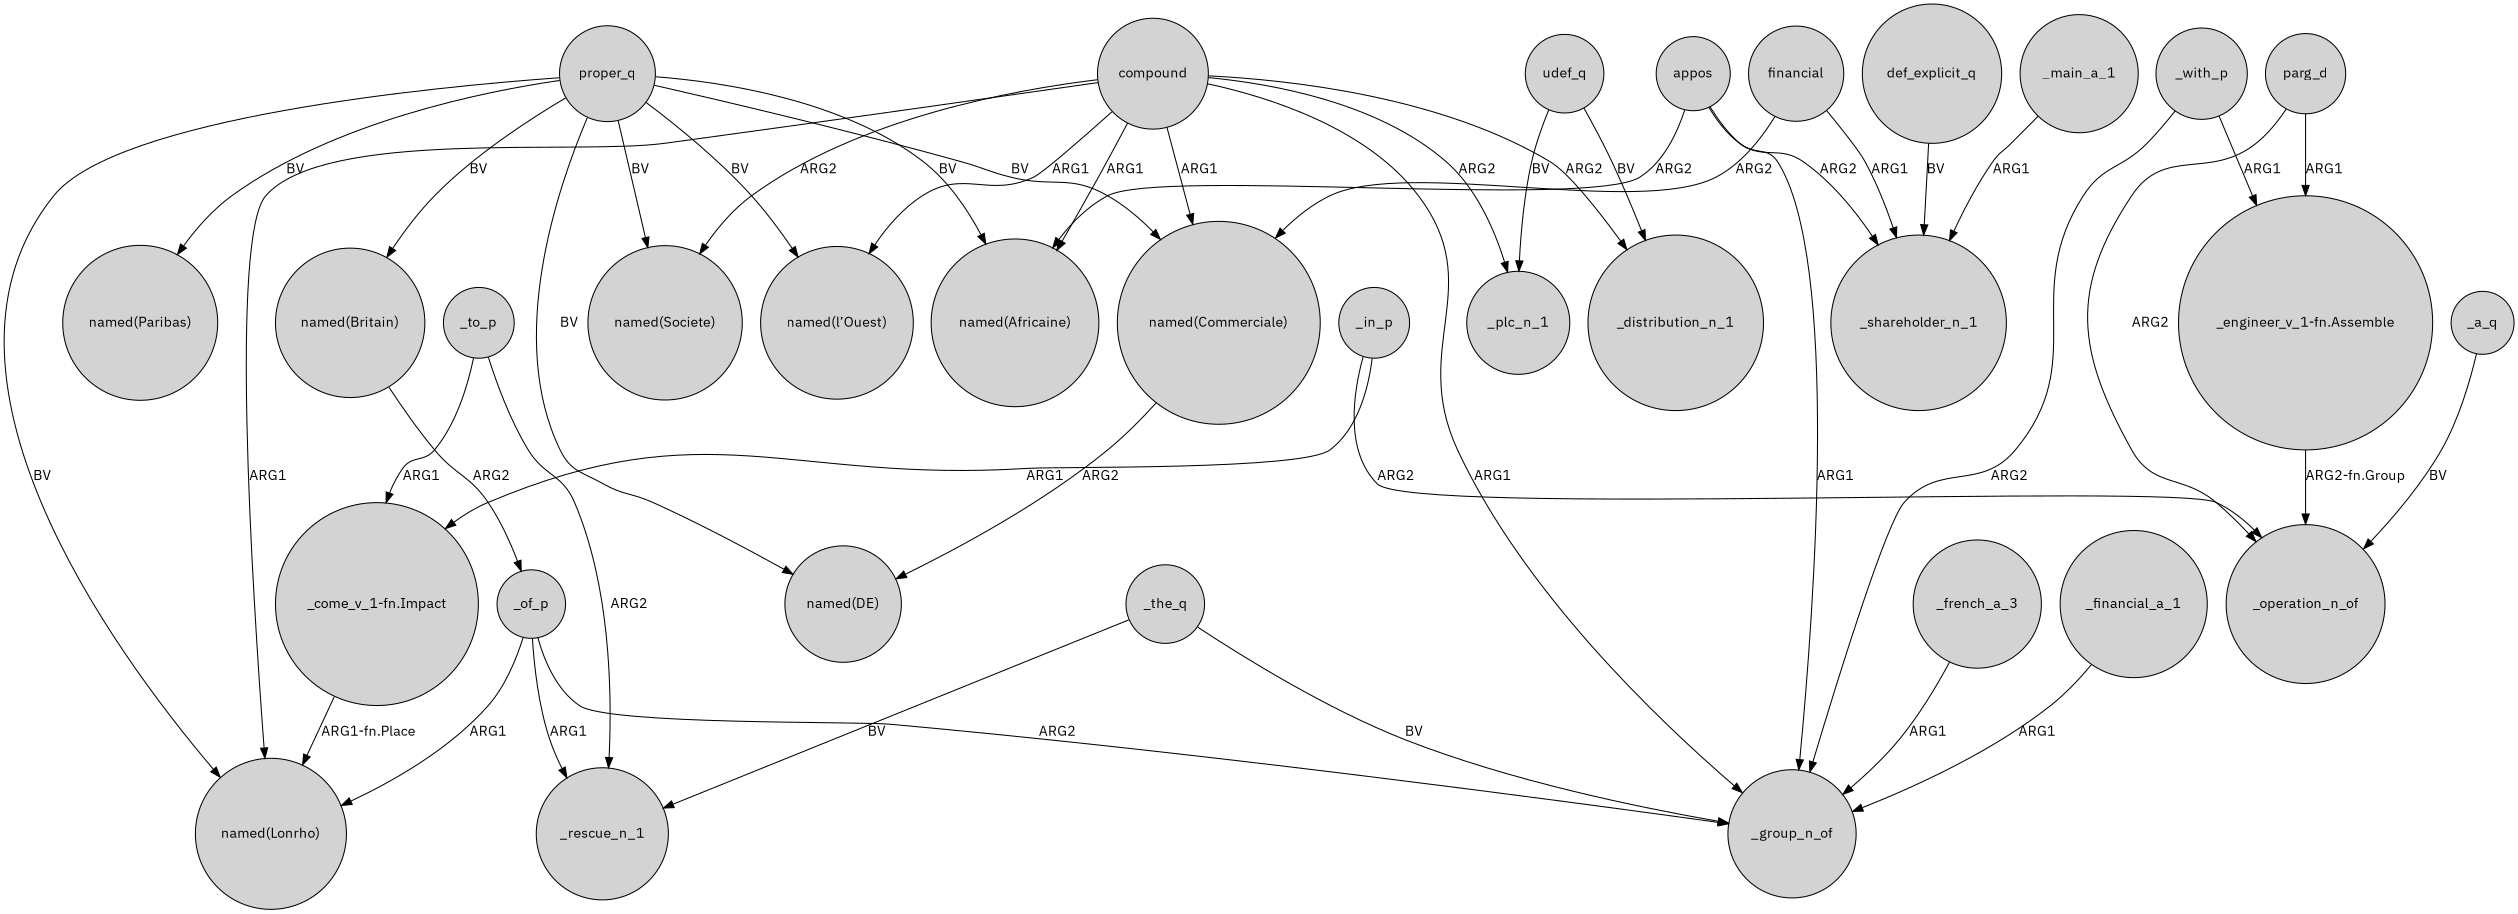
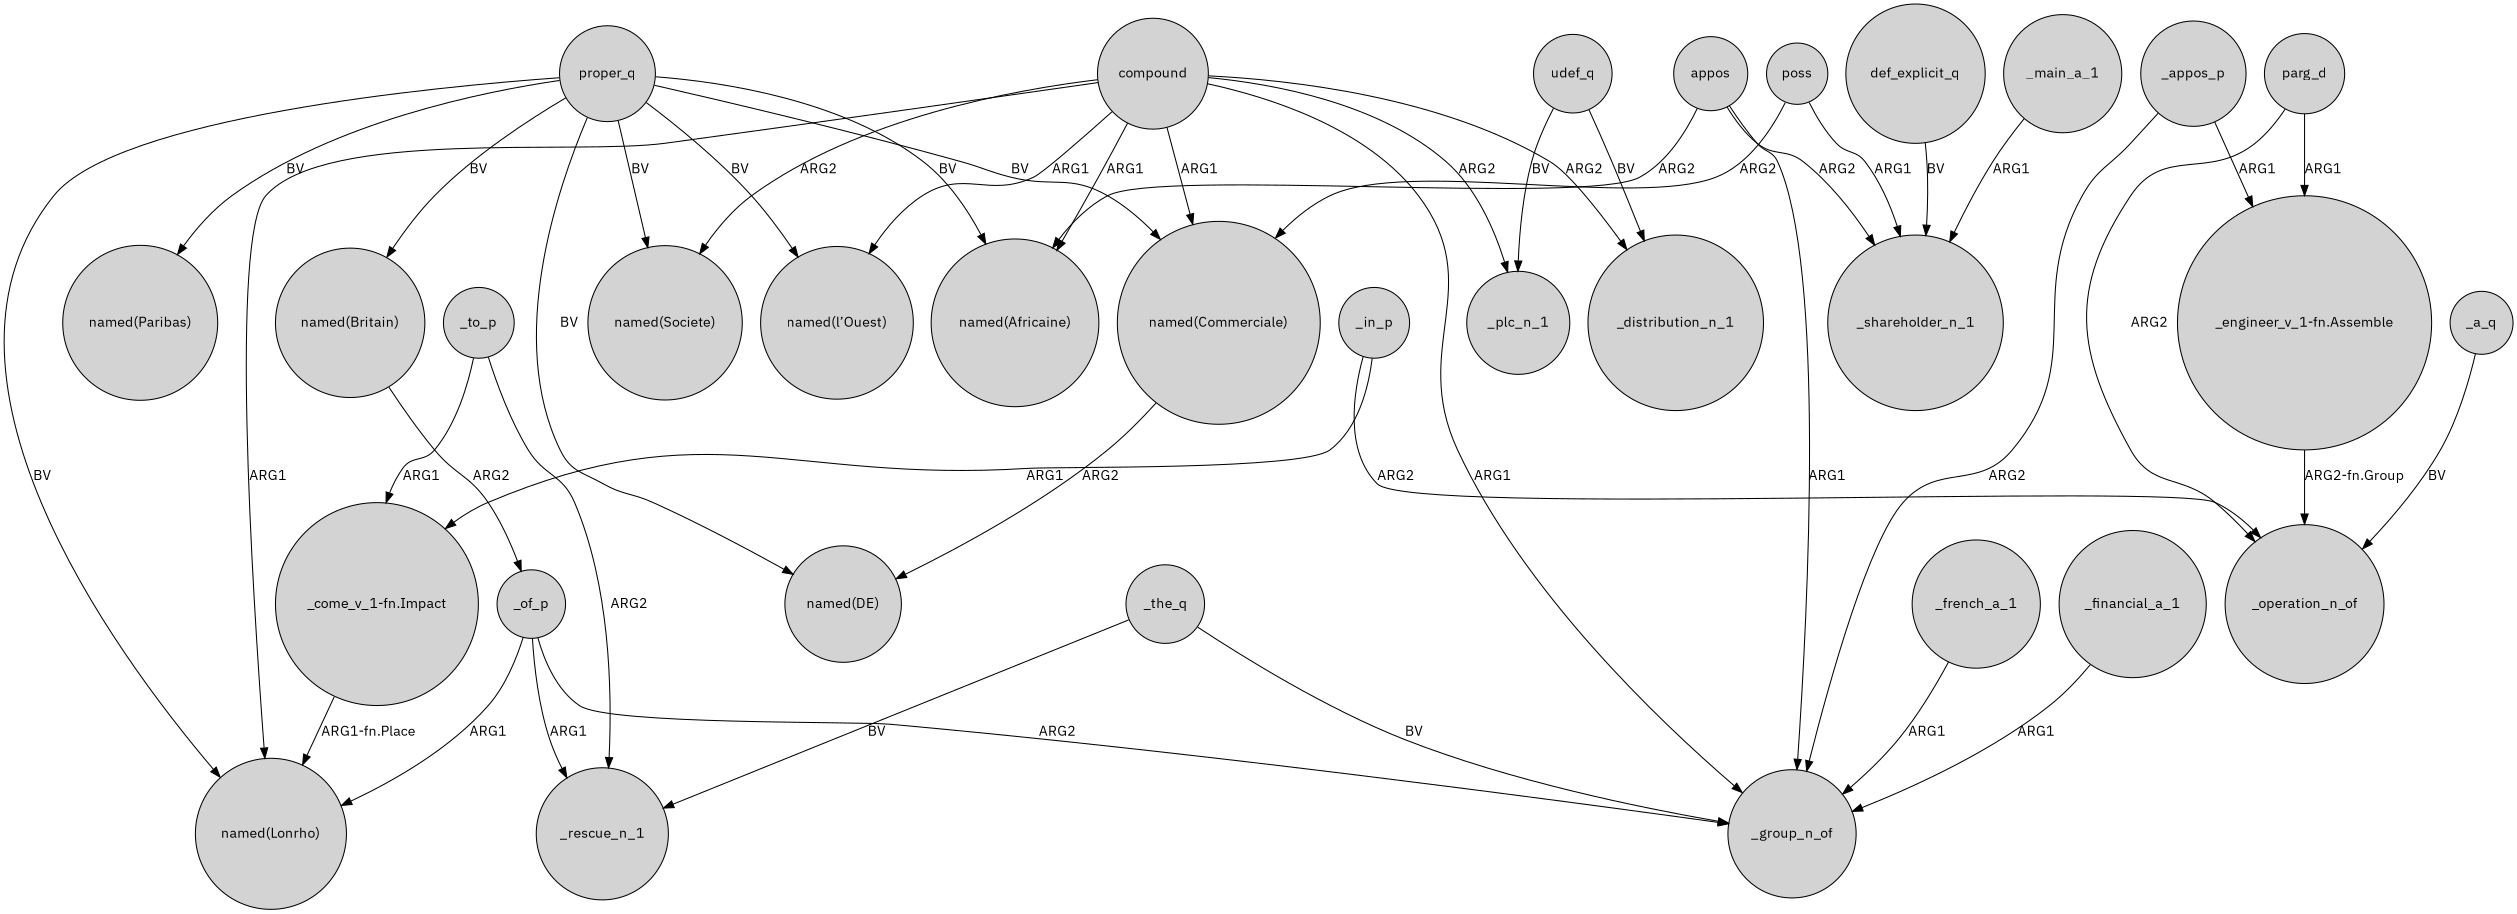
(1796, 74) -> (1797, 74)
(2202, 74) -> (2193, 74)
(1977, 604) -> (1976, 604)
